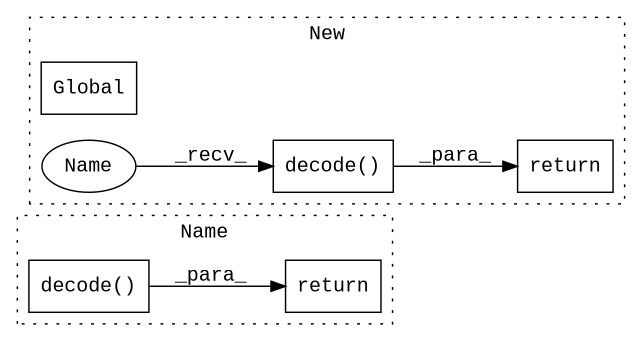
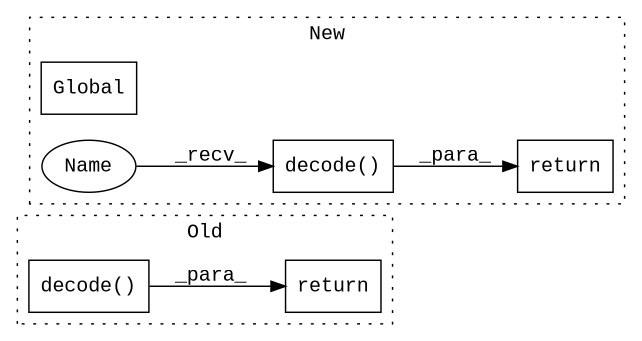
(205, 232) -> (205, 232)
